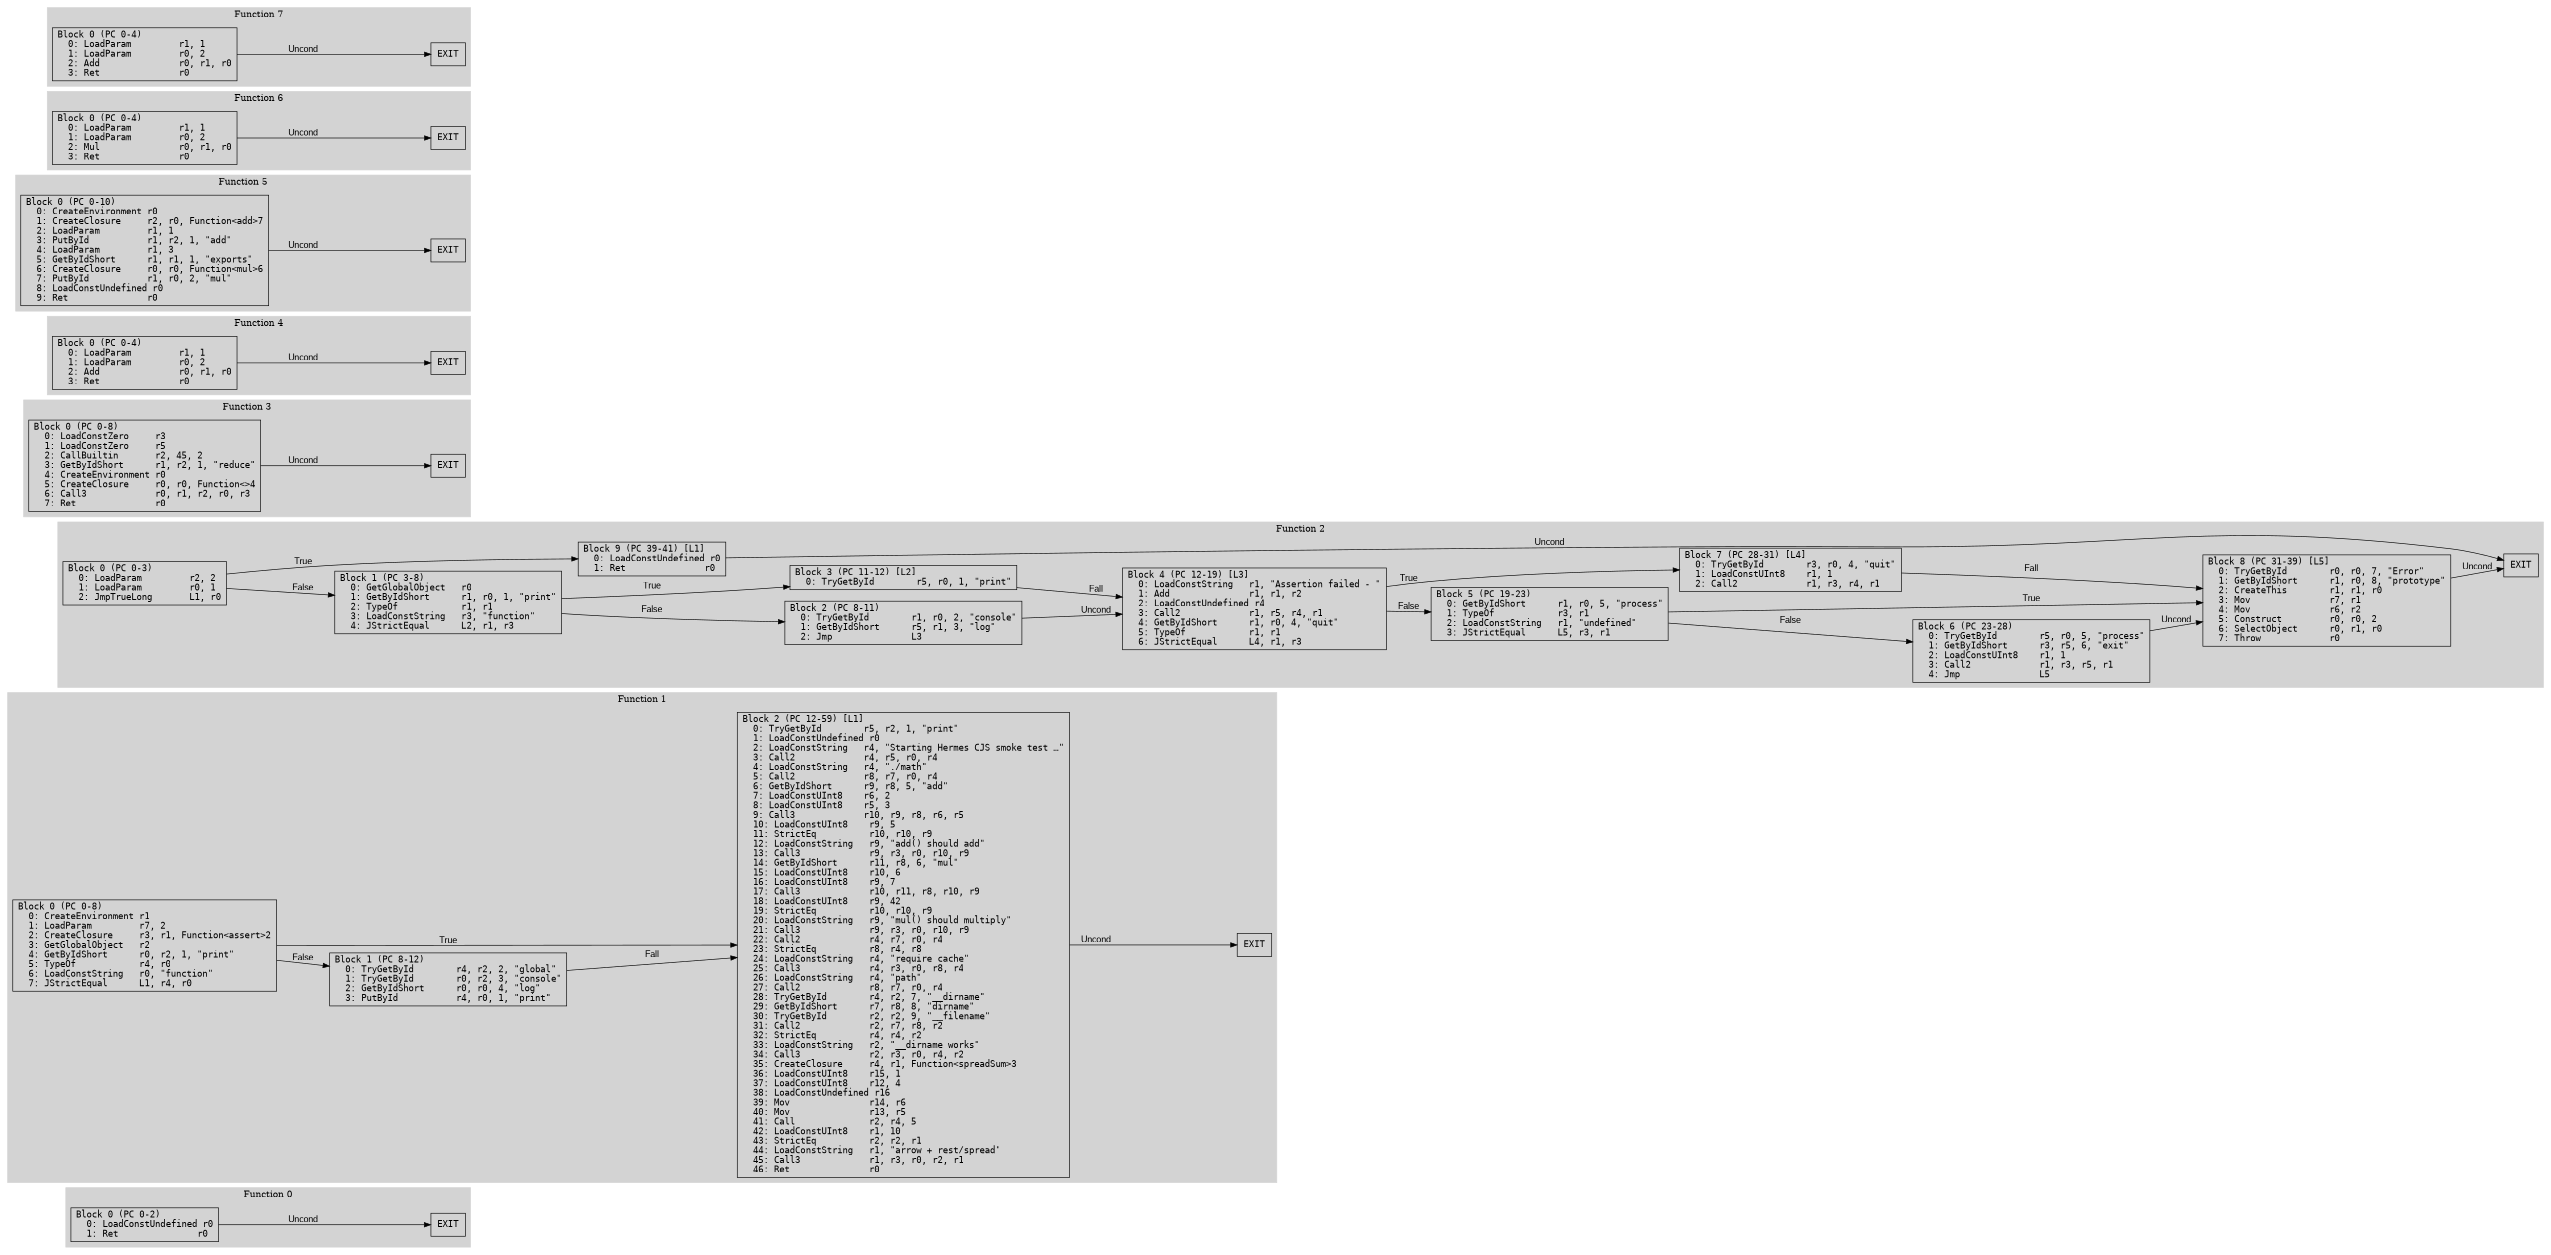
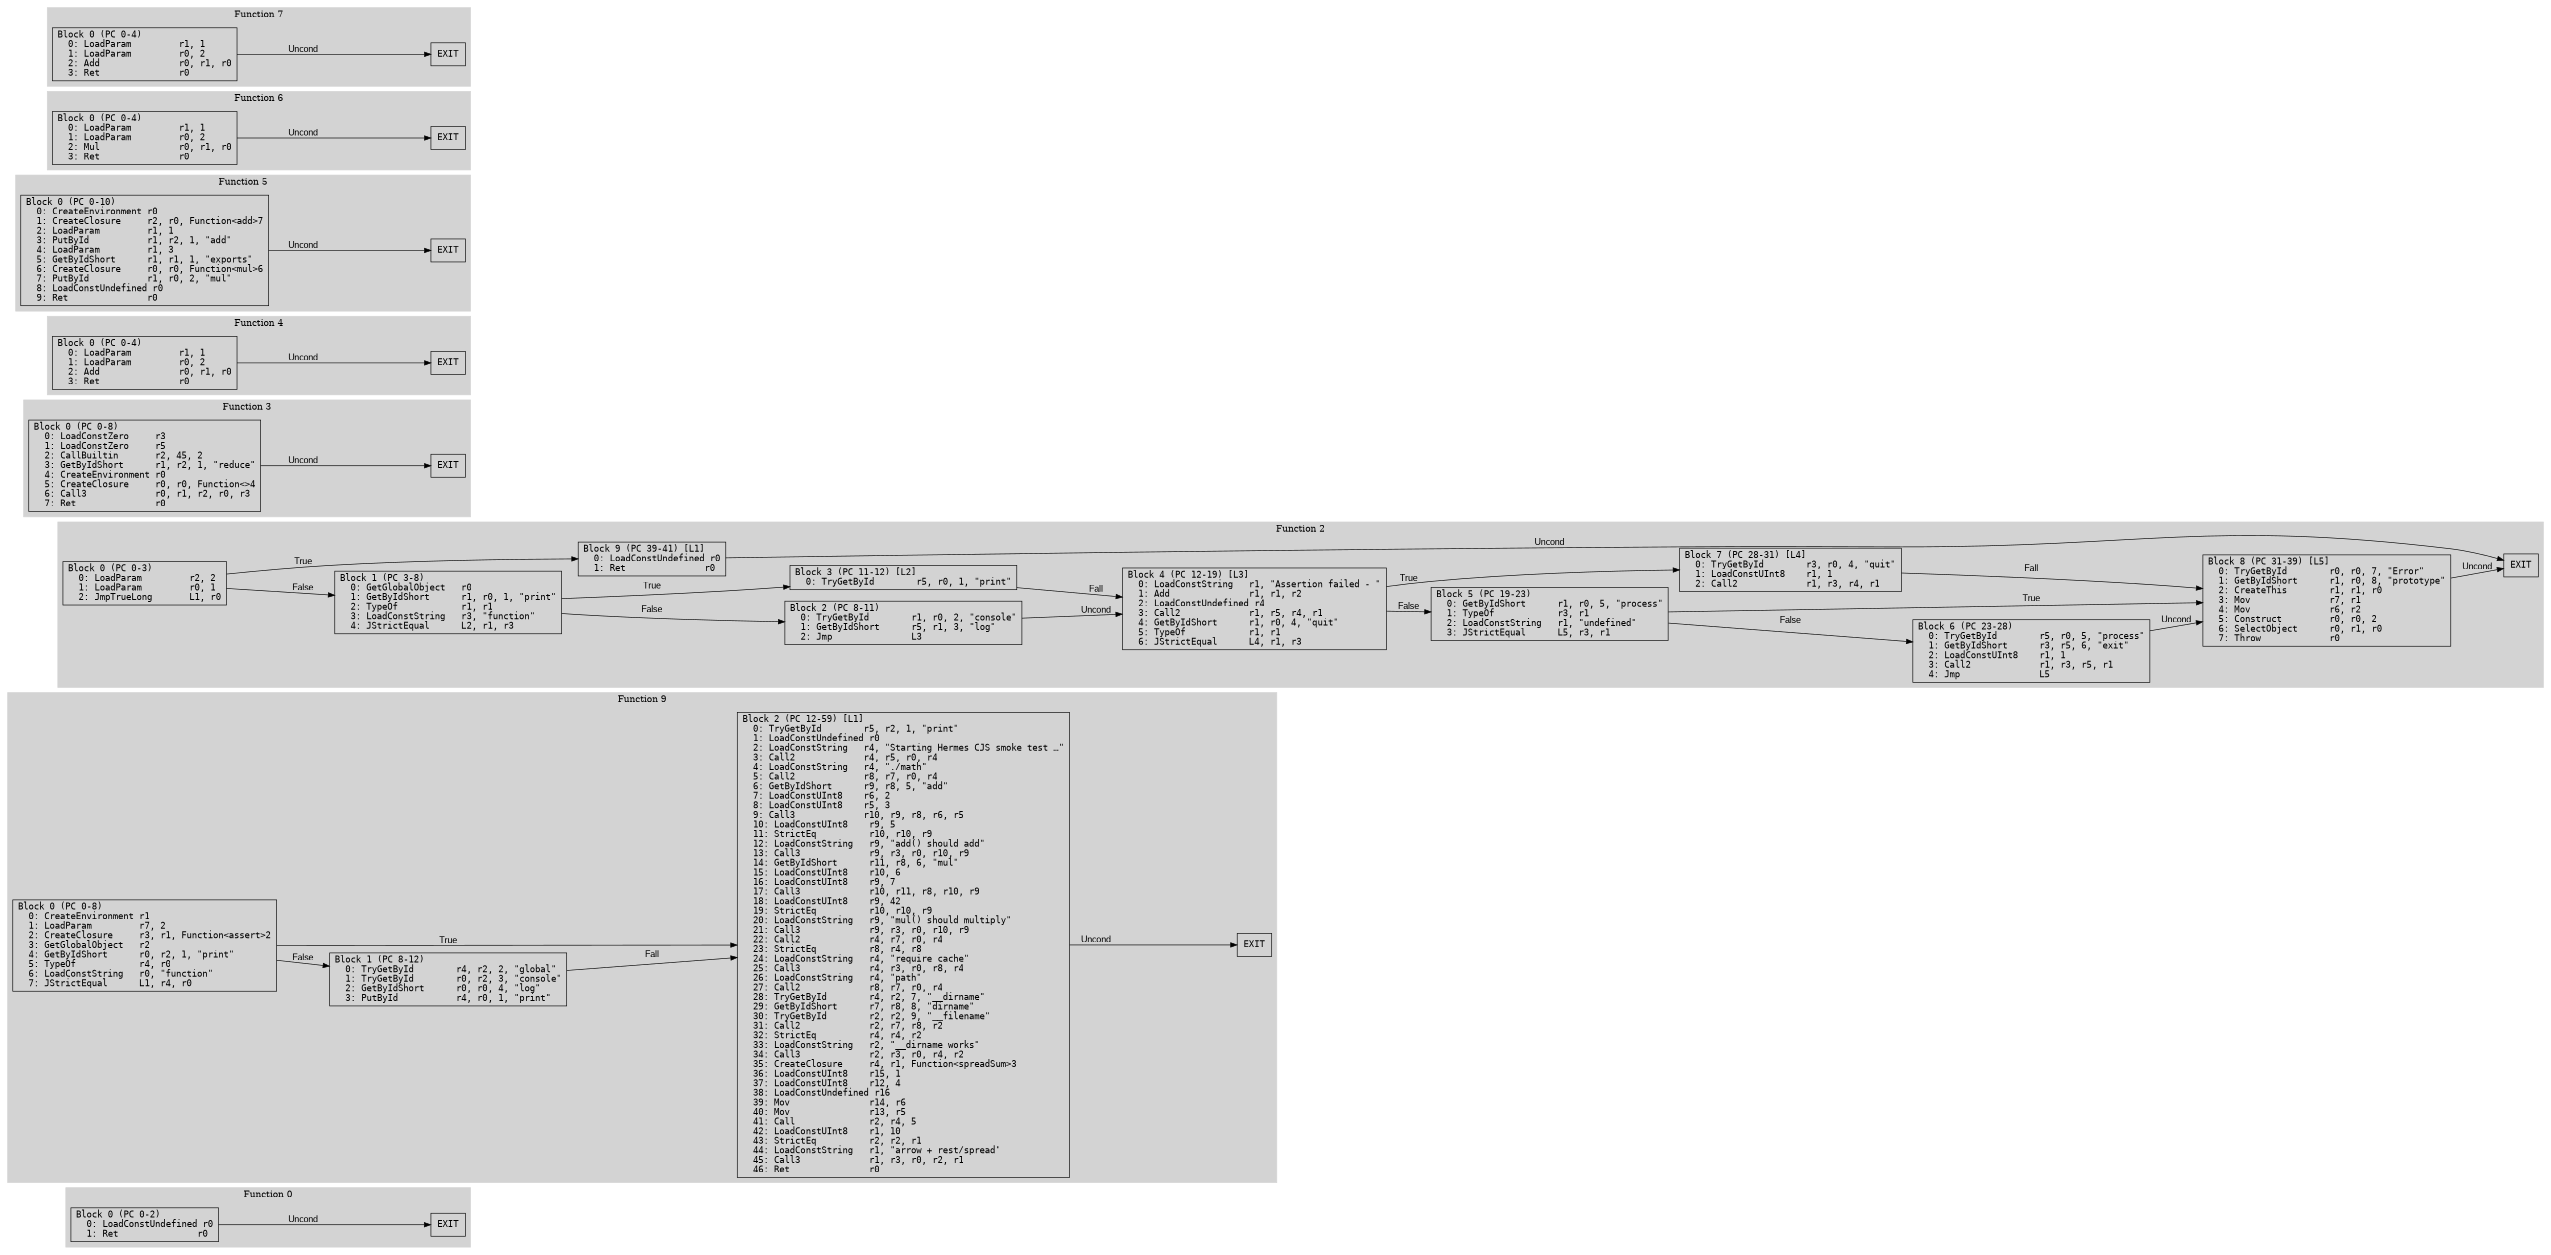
(642, 700) -> (642, 700)
